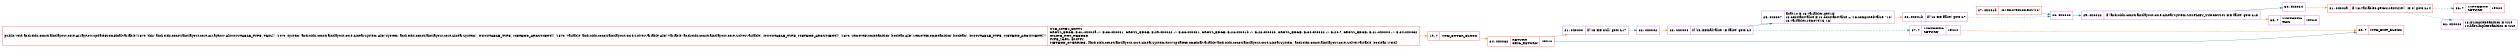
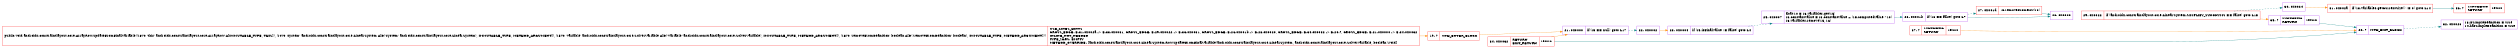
(2442, 8) -> (2442, 8)
(2257, 10) -> (2257, 10)
none -> (1971, 14)
(2076, 15) -> none
(2171, 15) -> (2171, 15)
(2428, 16) -> (2421, 28)
(1897, 17) -> (1897, 17)
(2008, 18) -> (2008, 18)
(2287, 22) -> (2290, 22)
(1759, 25) -> (1759, 25)
none -> (2337, 25)
(1830, 30) -> none
(1935, 30) -> (1935, 30)
(2380, 30) -> (2380, 30)
(1482, 38) -> (1520, 33)
(1525, 43) -> (1525, 43)
